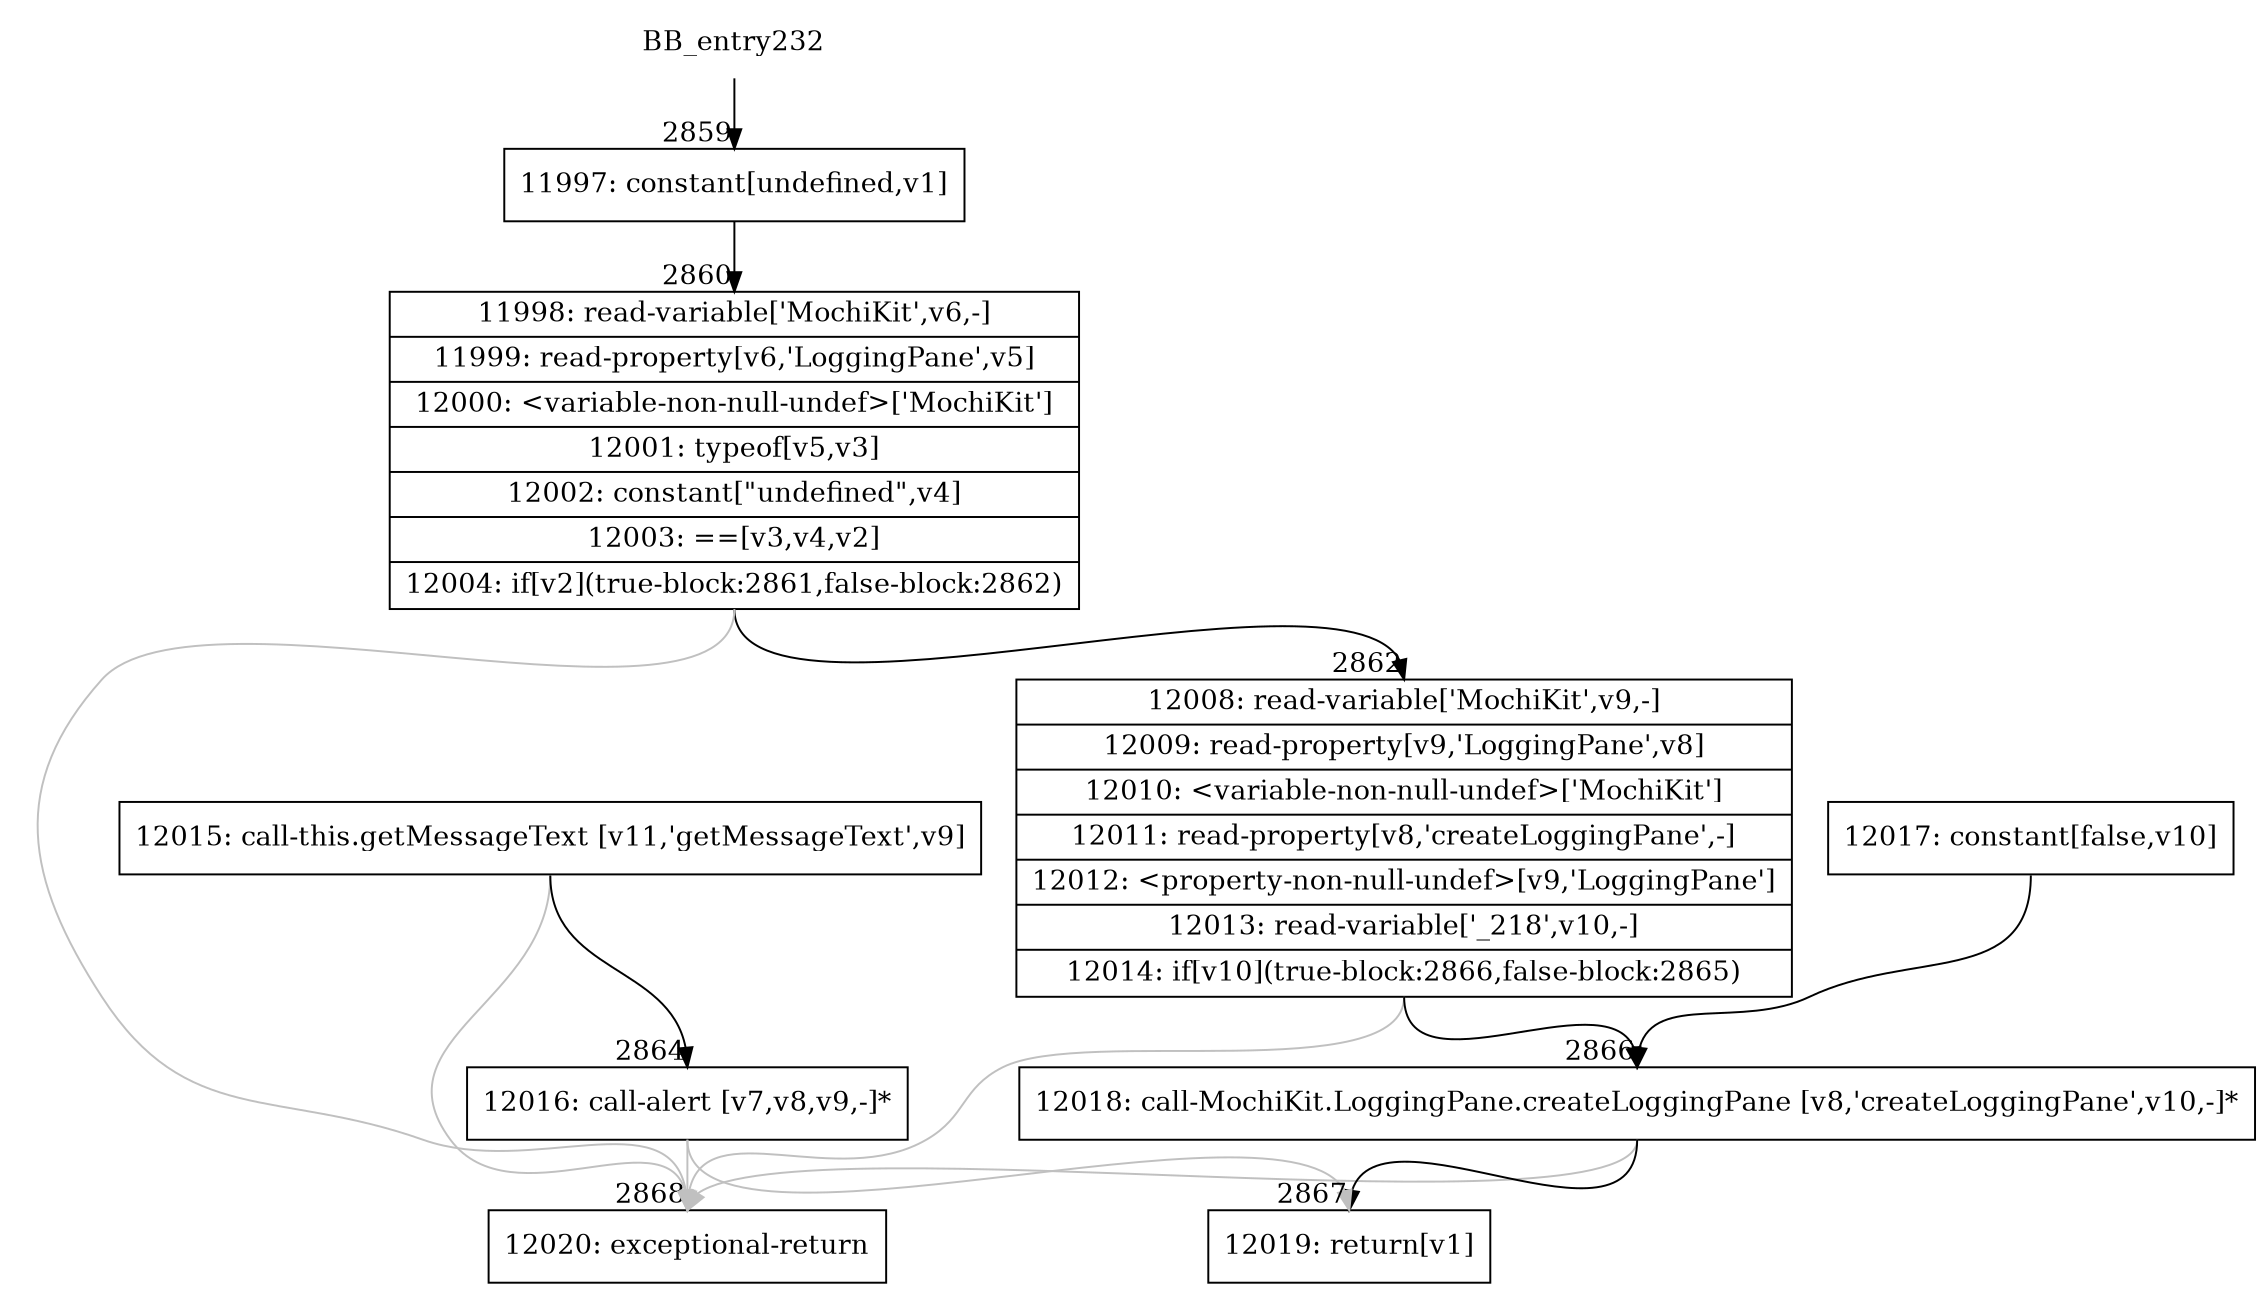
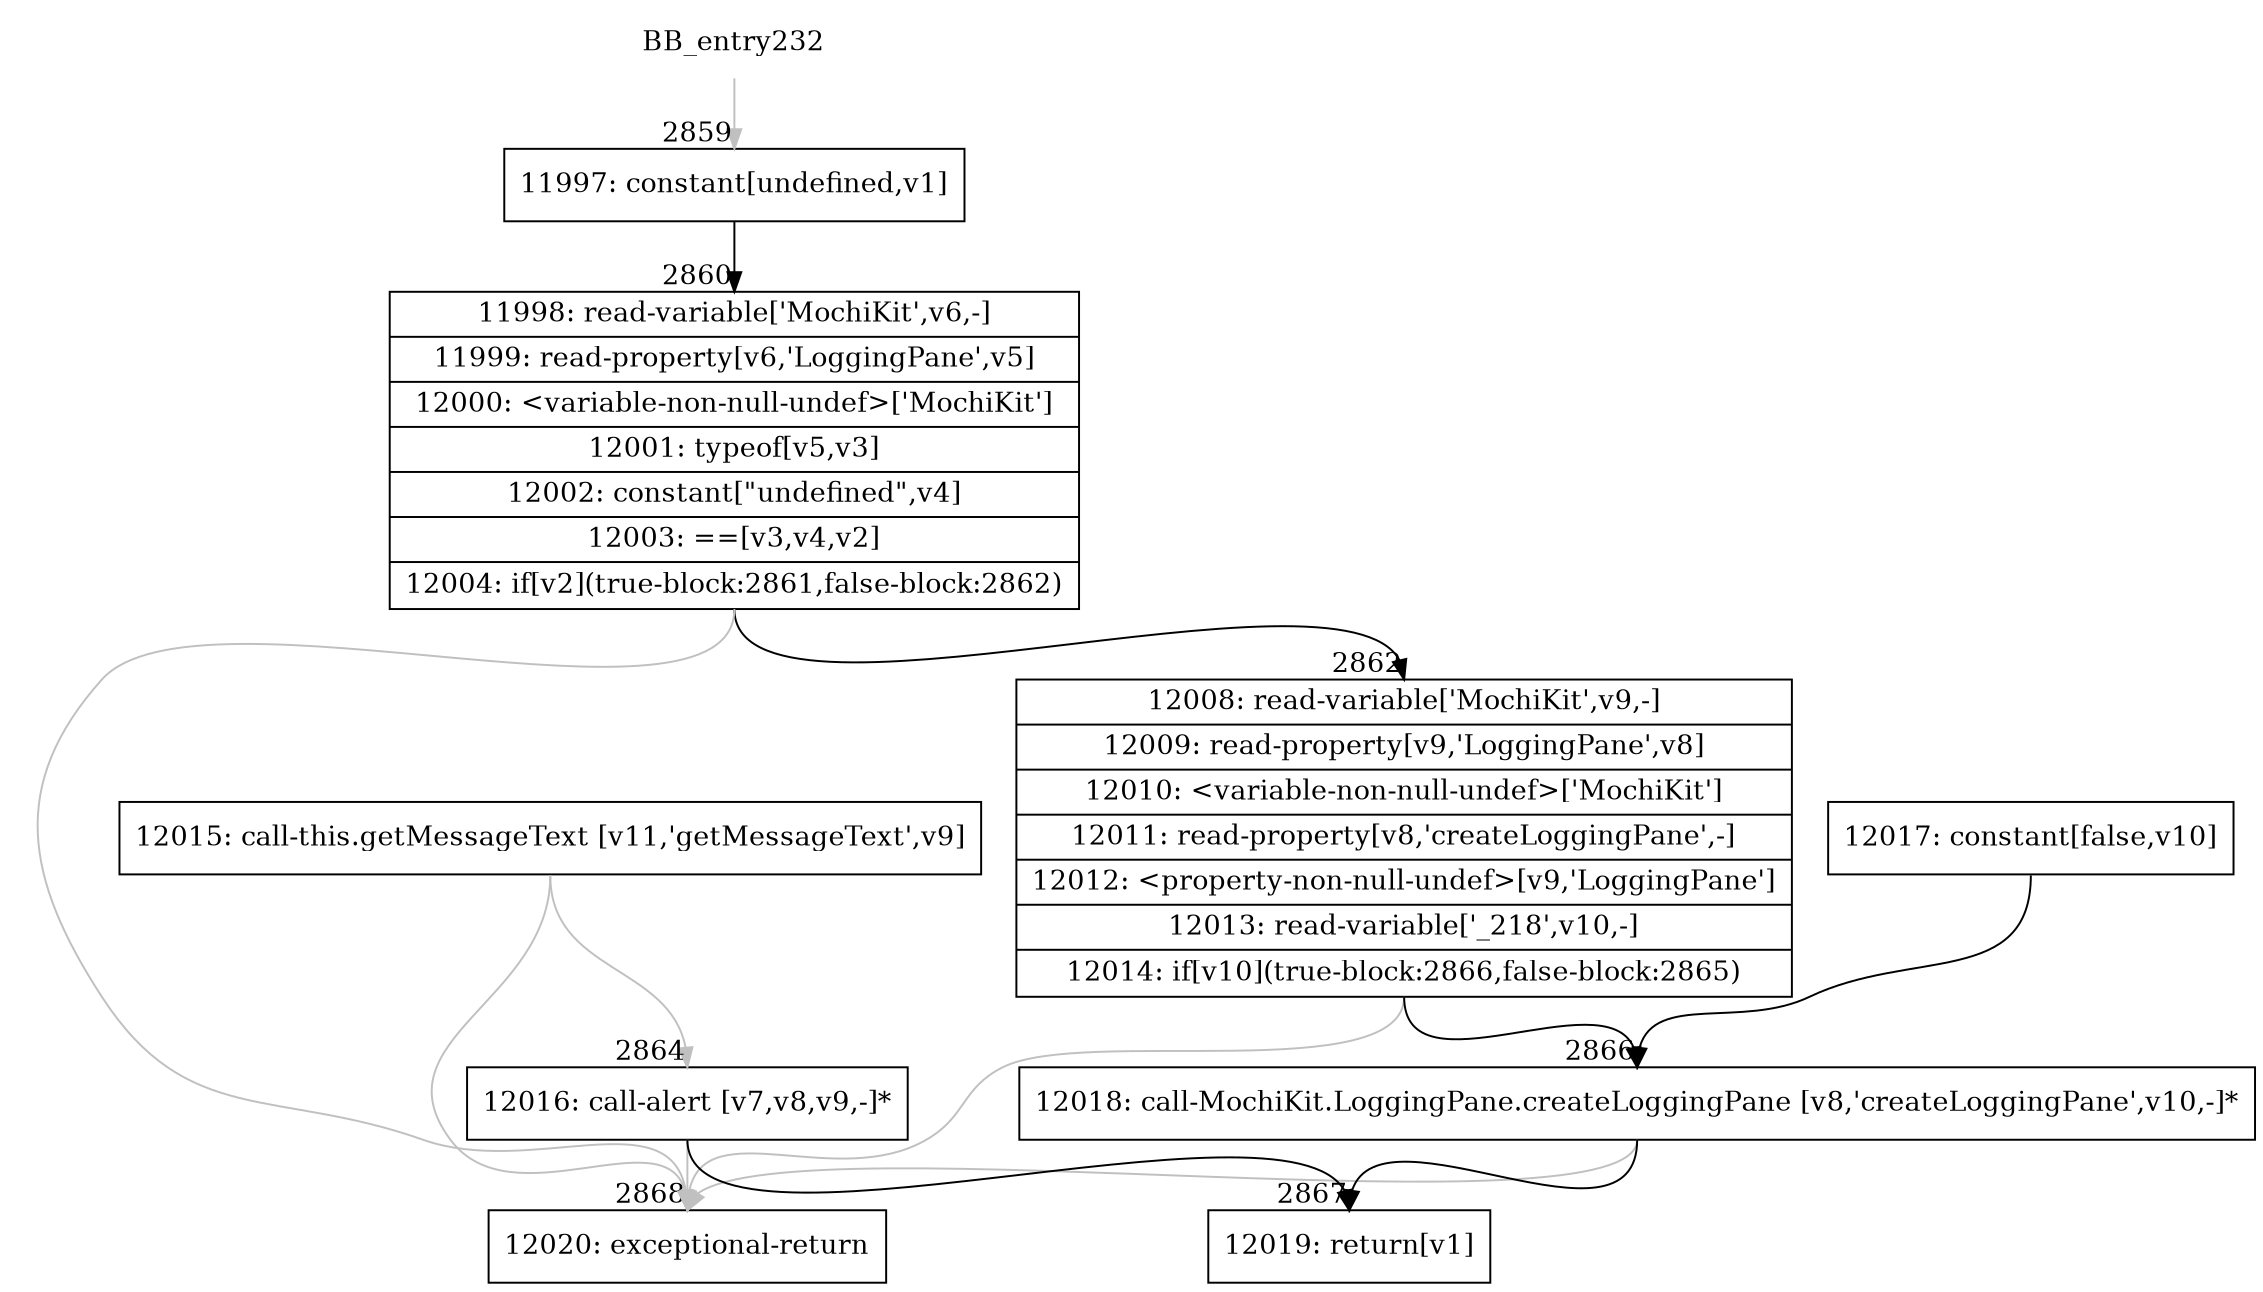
(734, 104) -> (734, 104)
(610, 966) -> (610, 966)
(958, 1182) -> (958, 1182)
